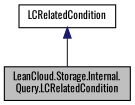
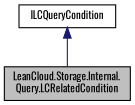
(67, 16) -> (67, 16)
